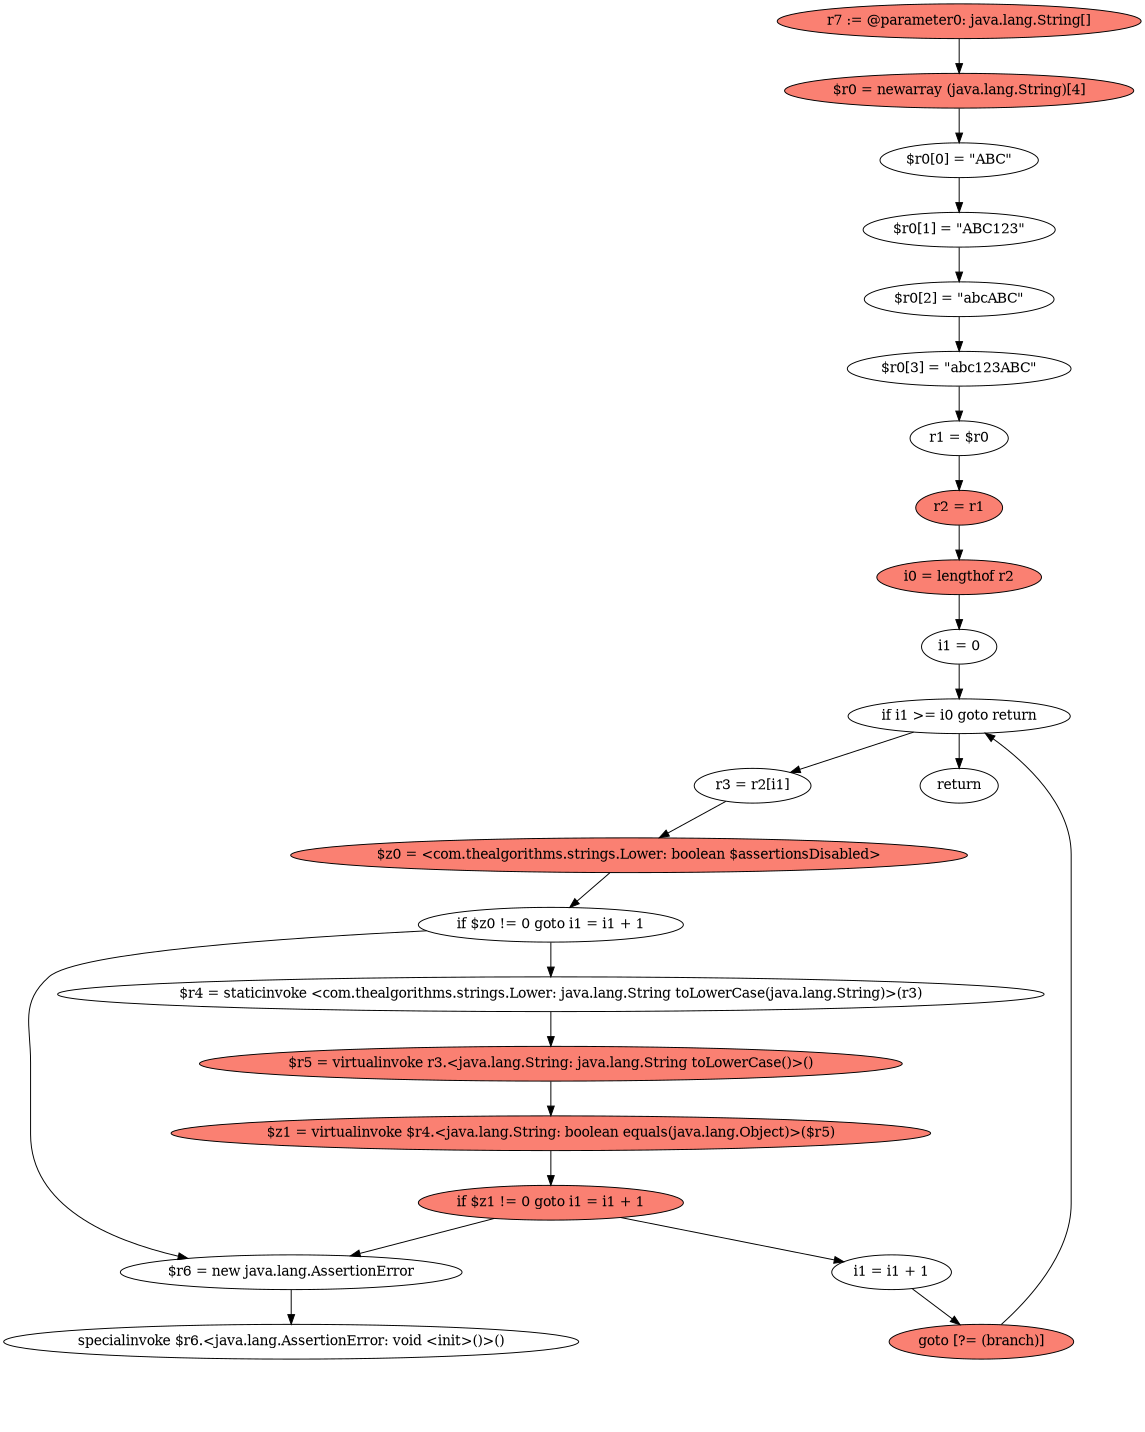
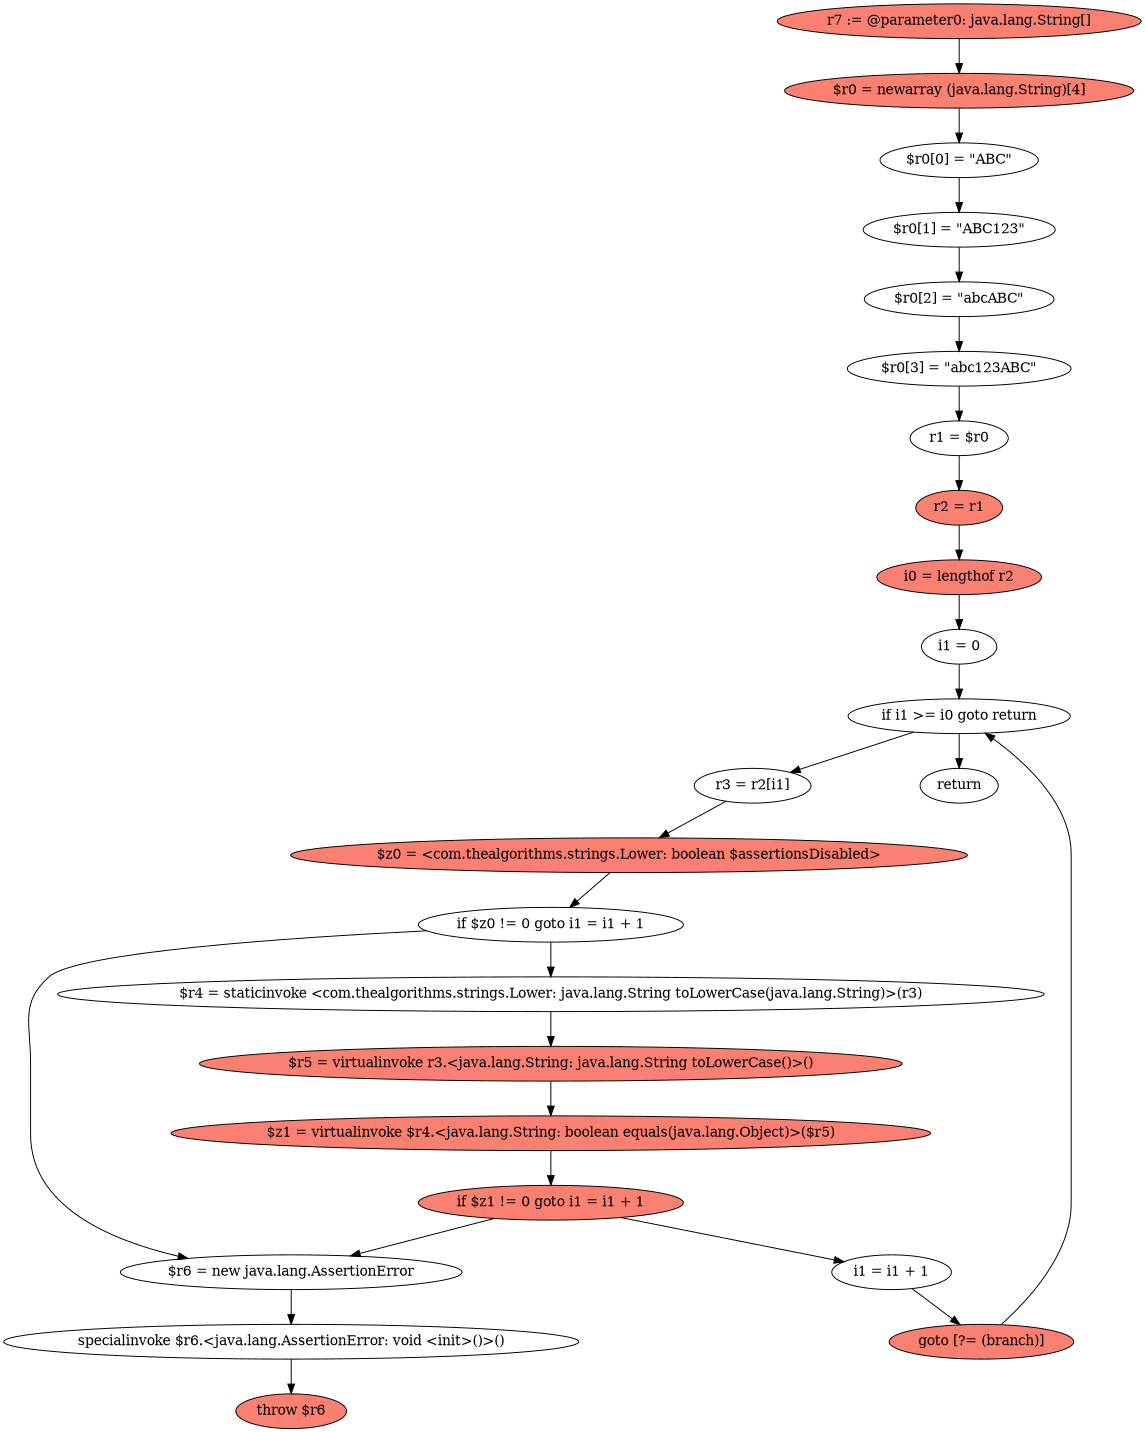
none -> (291, 1411)
